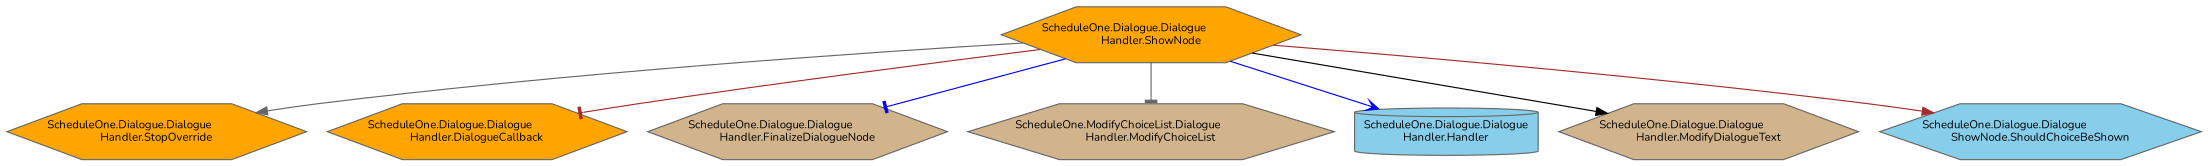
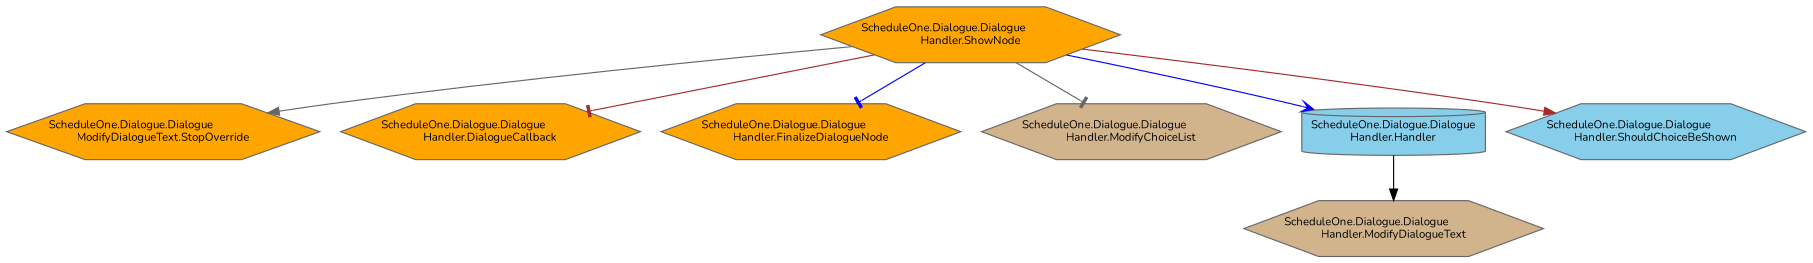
(1424, 82) -> (1394, 172)
(157, 132) -> (163, 132)
(798, 132) -> (811, 132)
(1151, 132) -> (1131, 132)
(2041, 132) -> (1656, 132)
